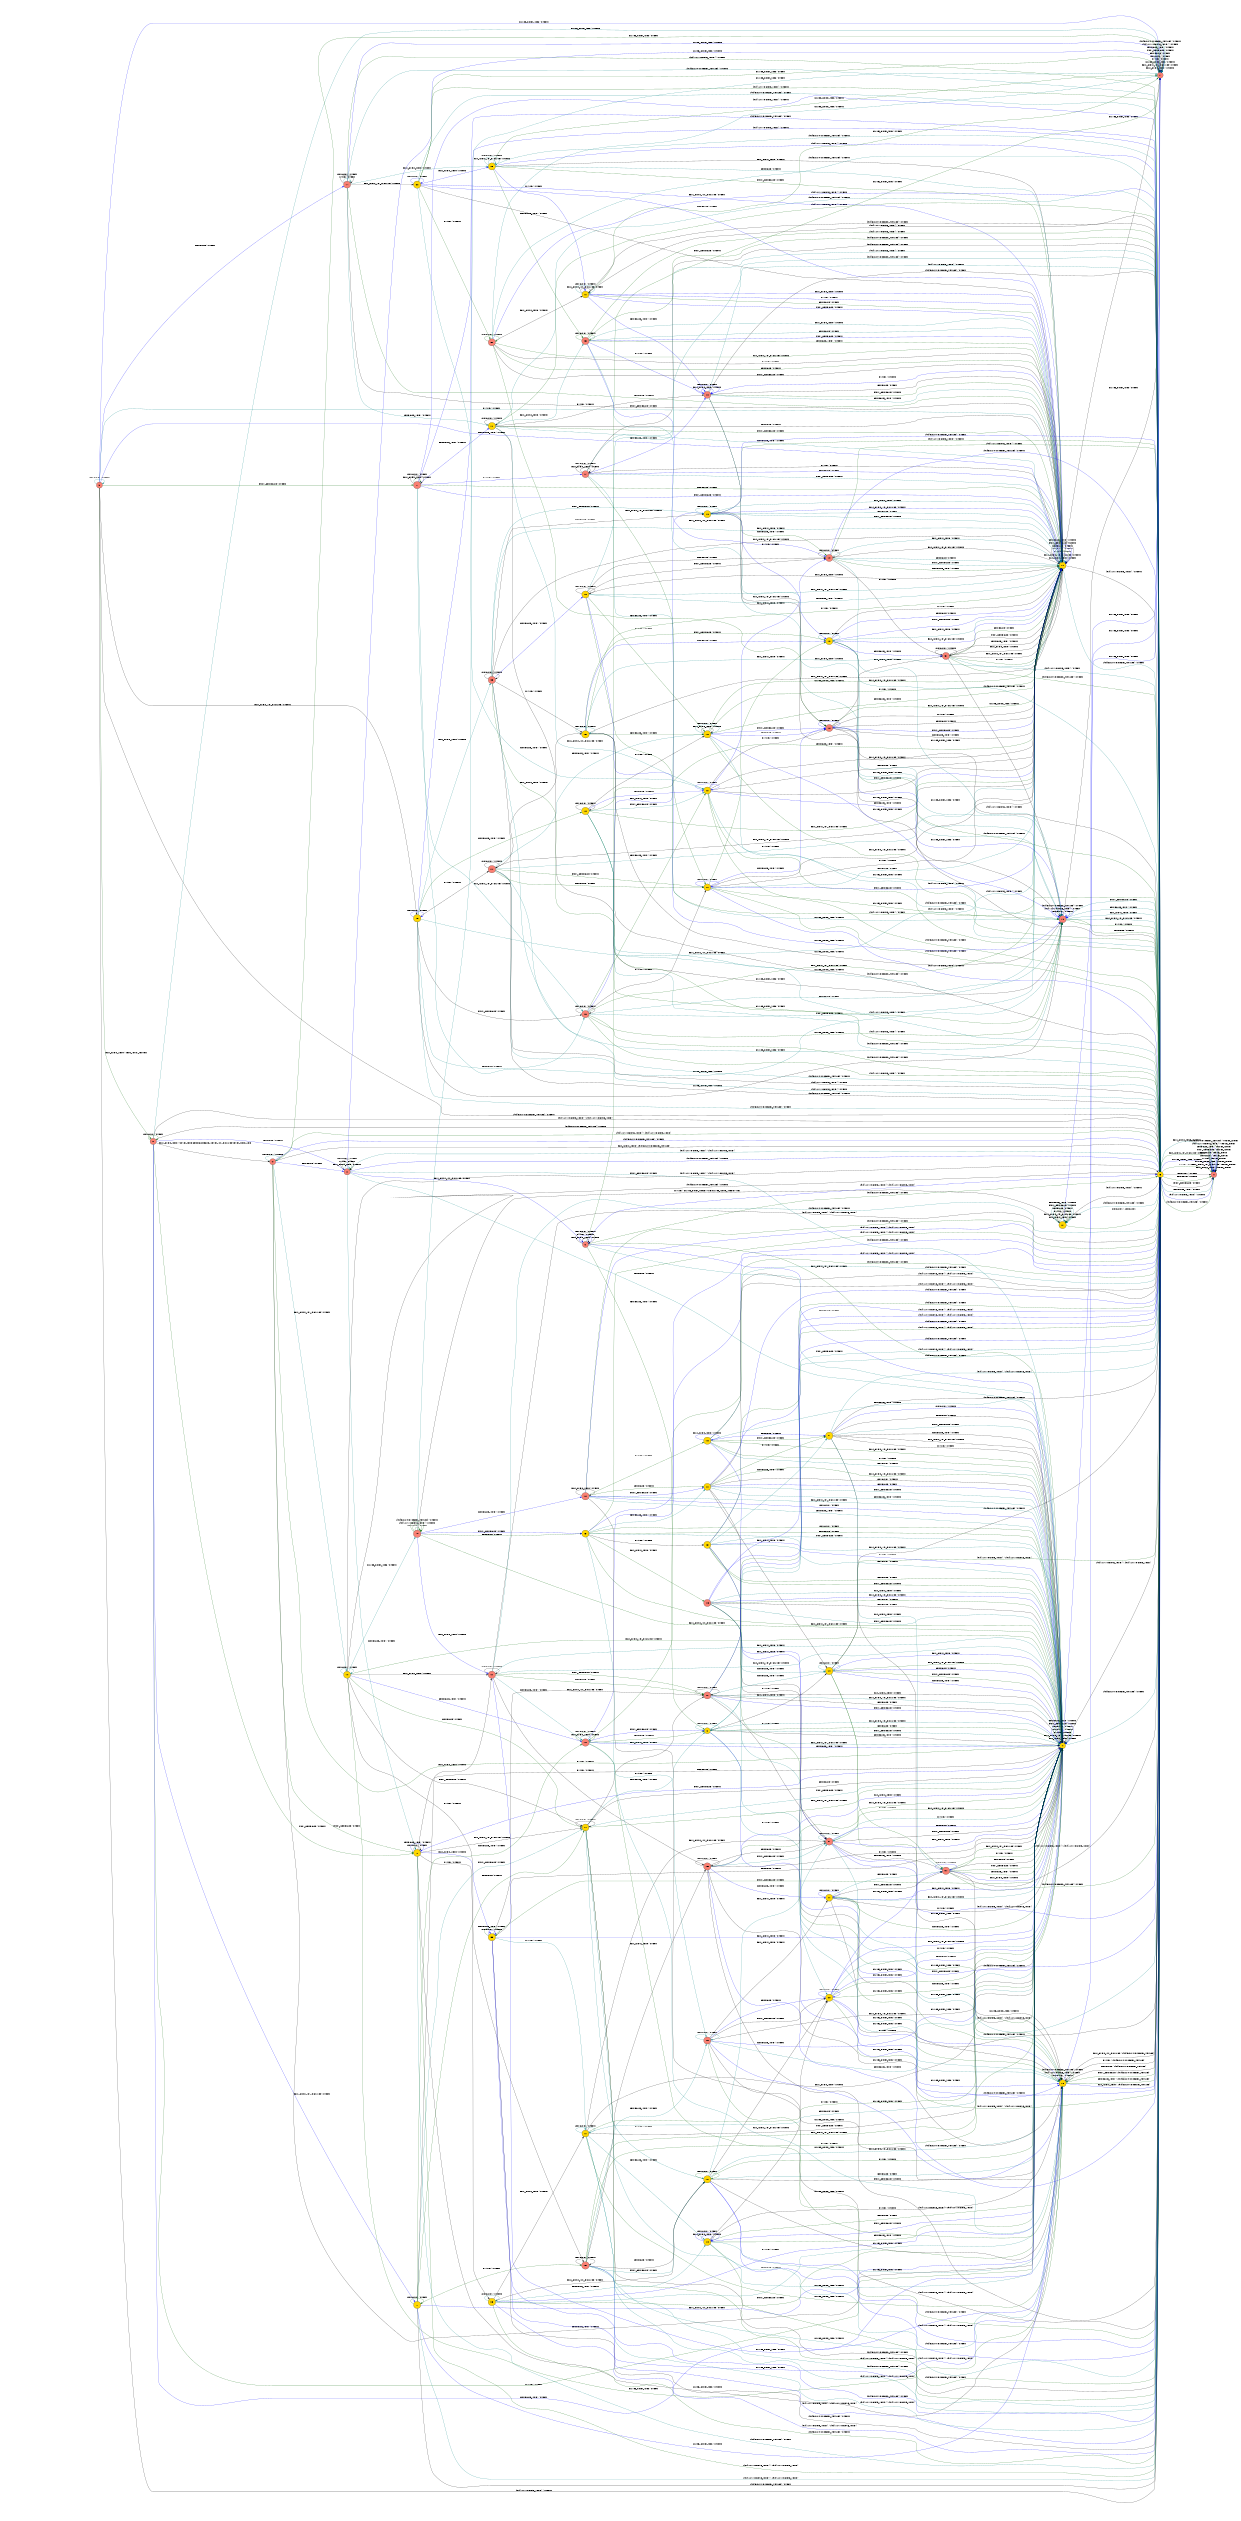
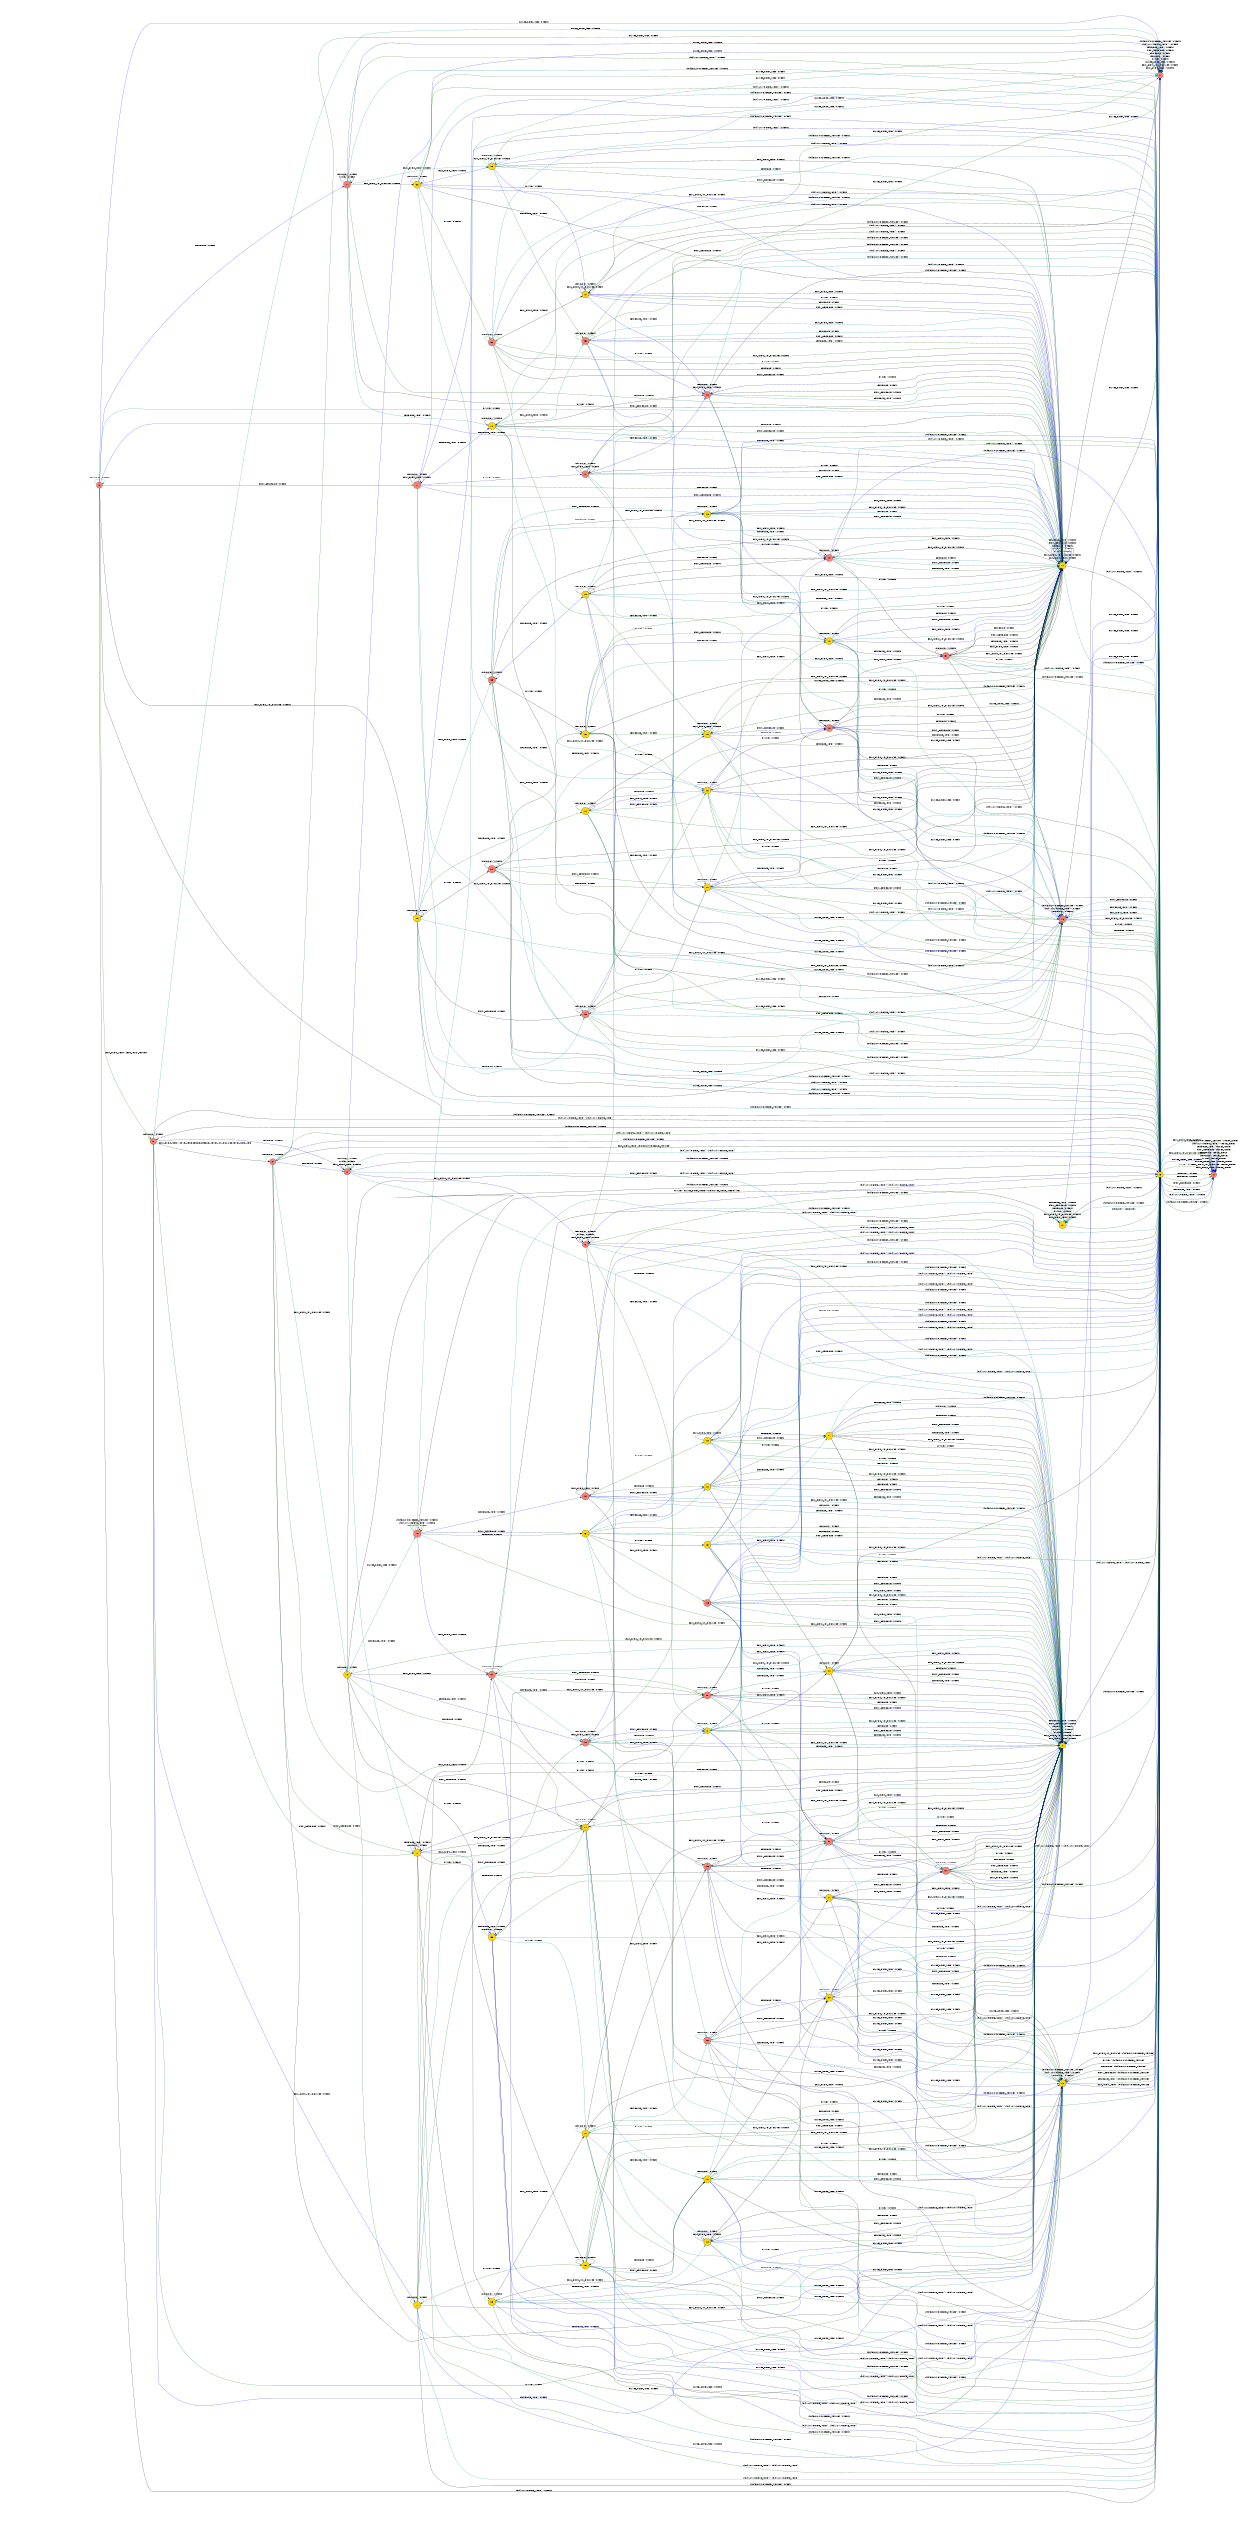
(888, 1892) -> (888, 1892)
(811, 1915) -> (687, 2054)
(585, 2265) -> (585, 2265)
